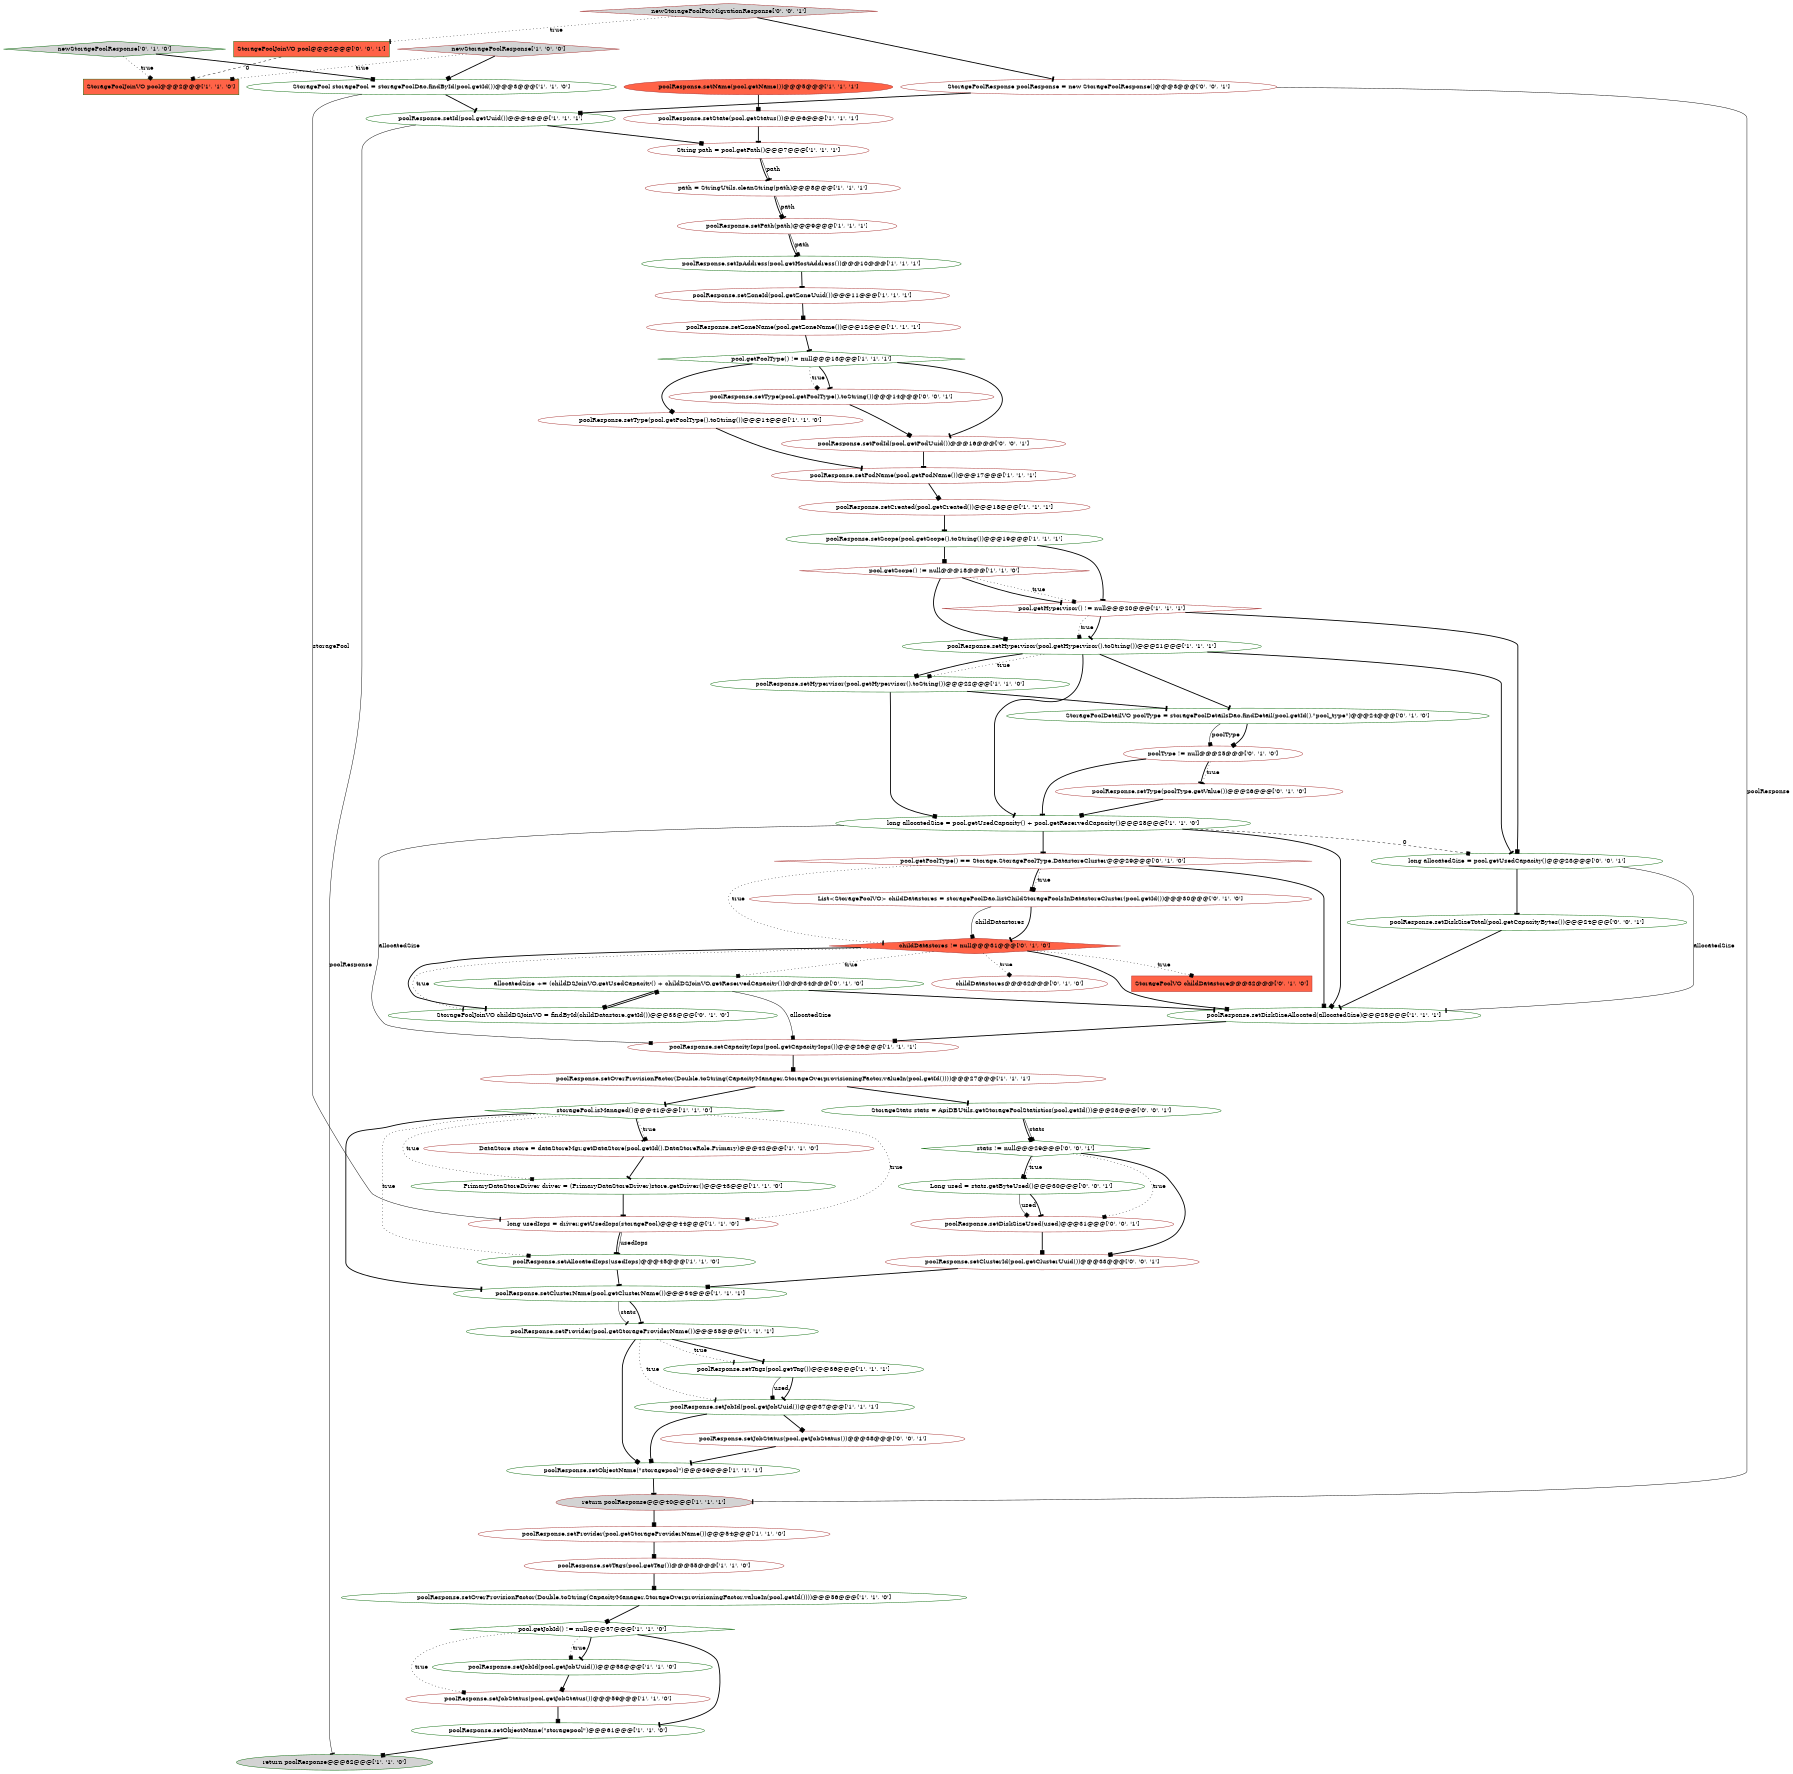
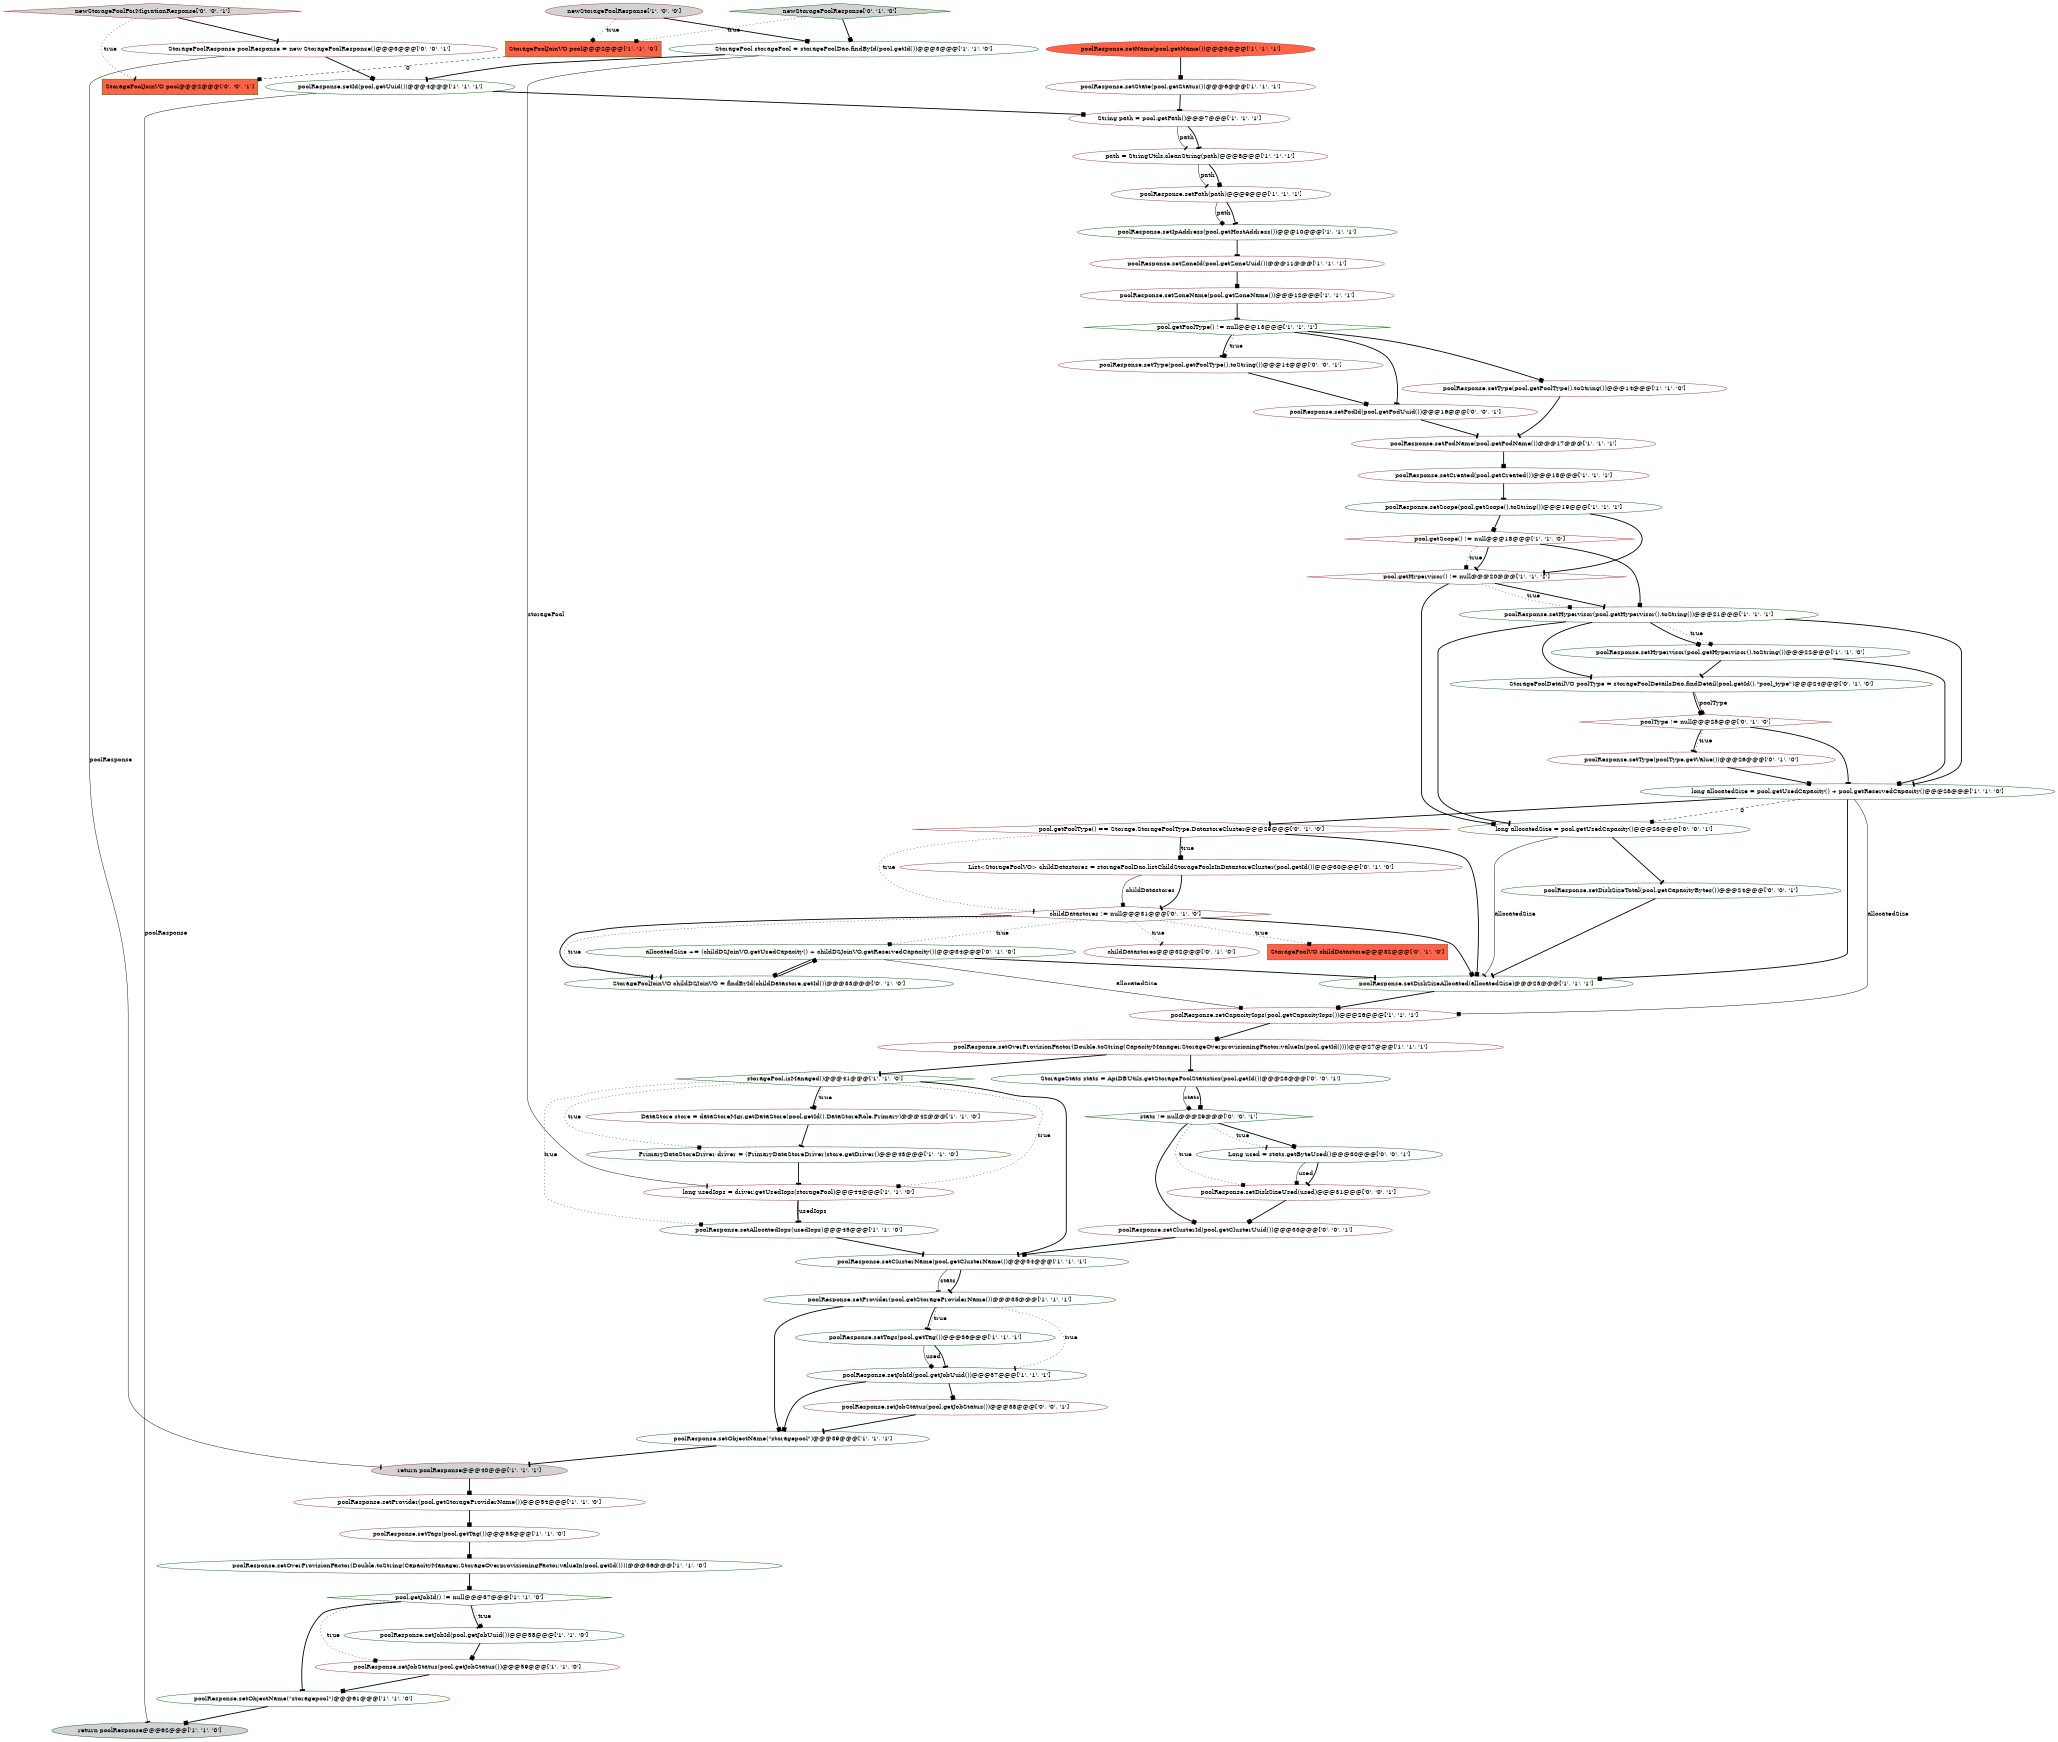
(508, 49) -> (624, 11)
(238, 68) -> (384, 68)
(1213, 754) -> (1706, 722)
(975, 946) -> (1125, 914)
(995, 963) -> (1147, 932)
